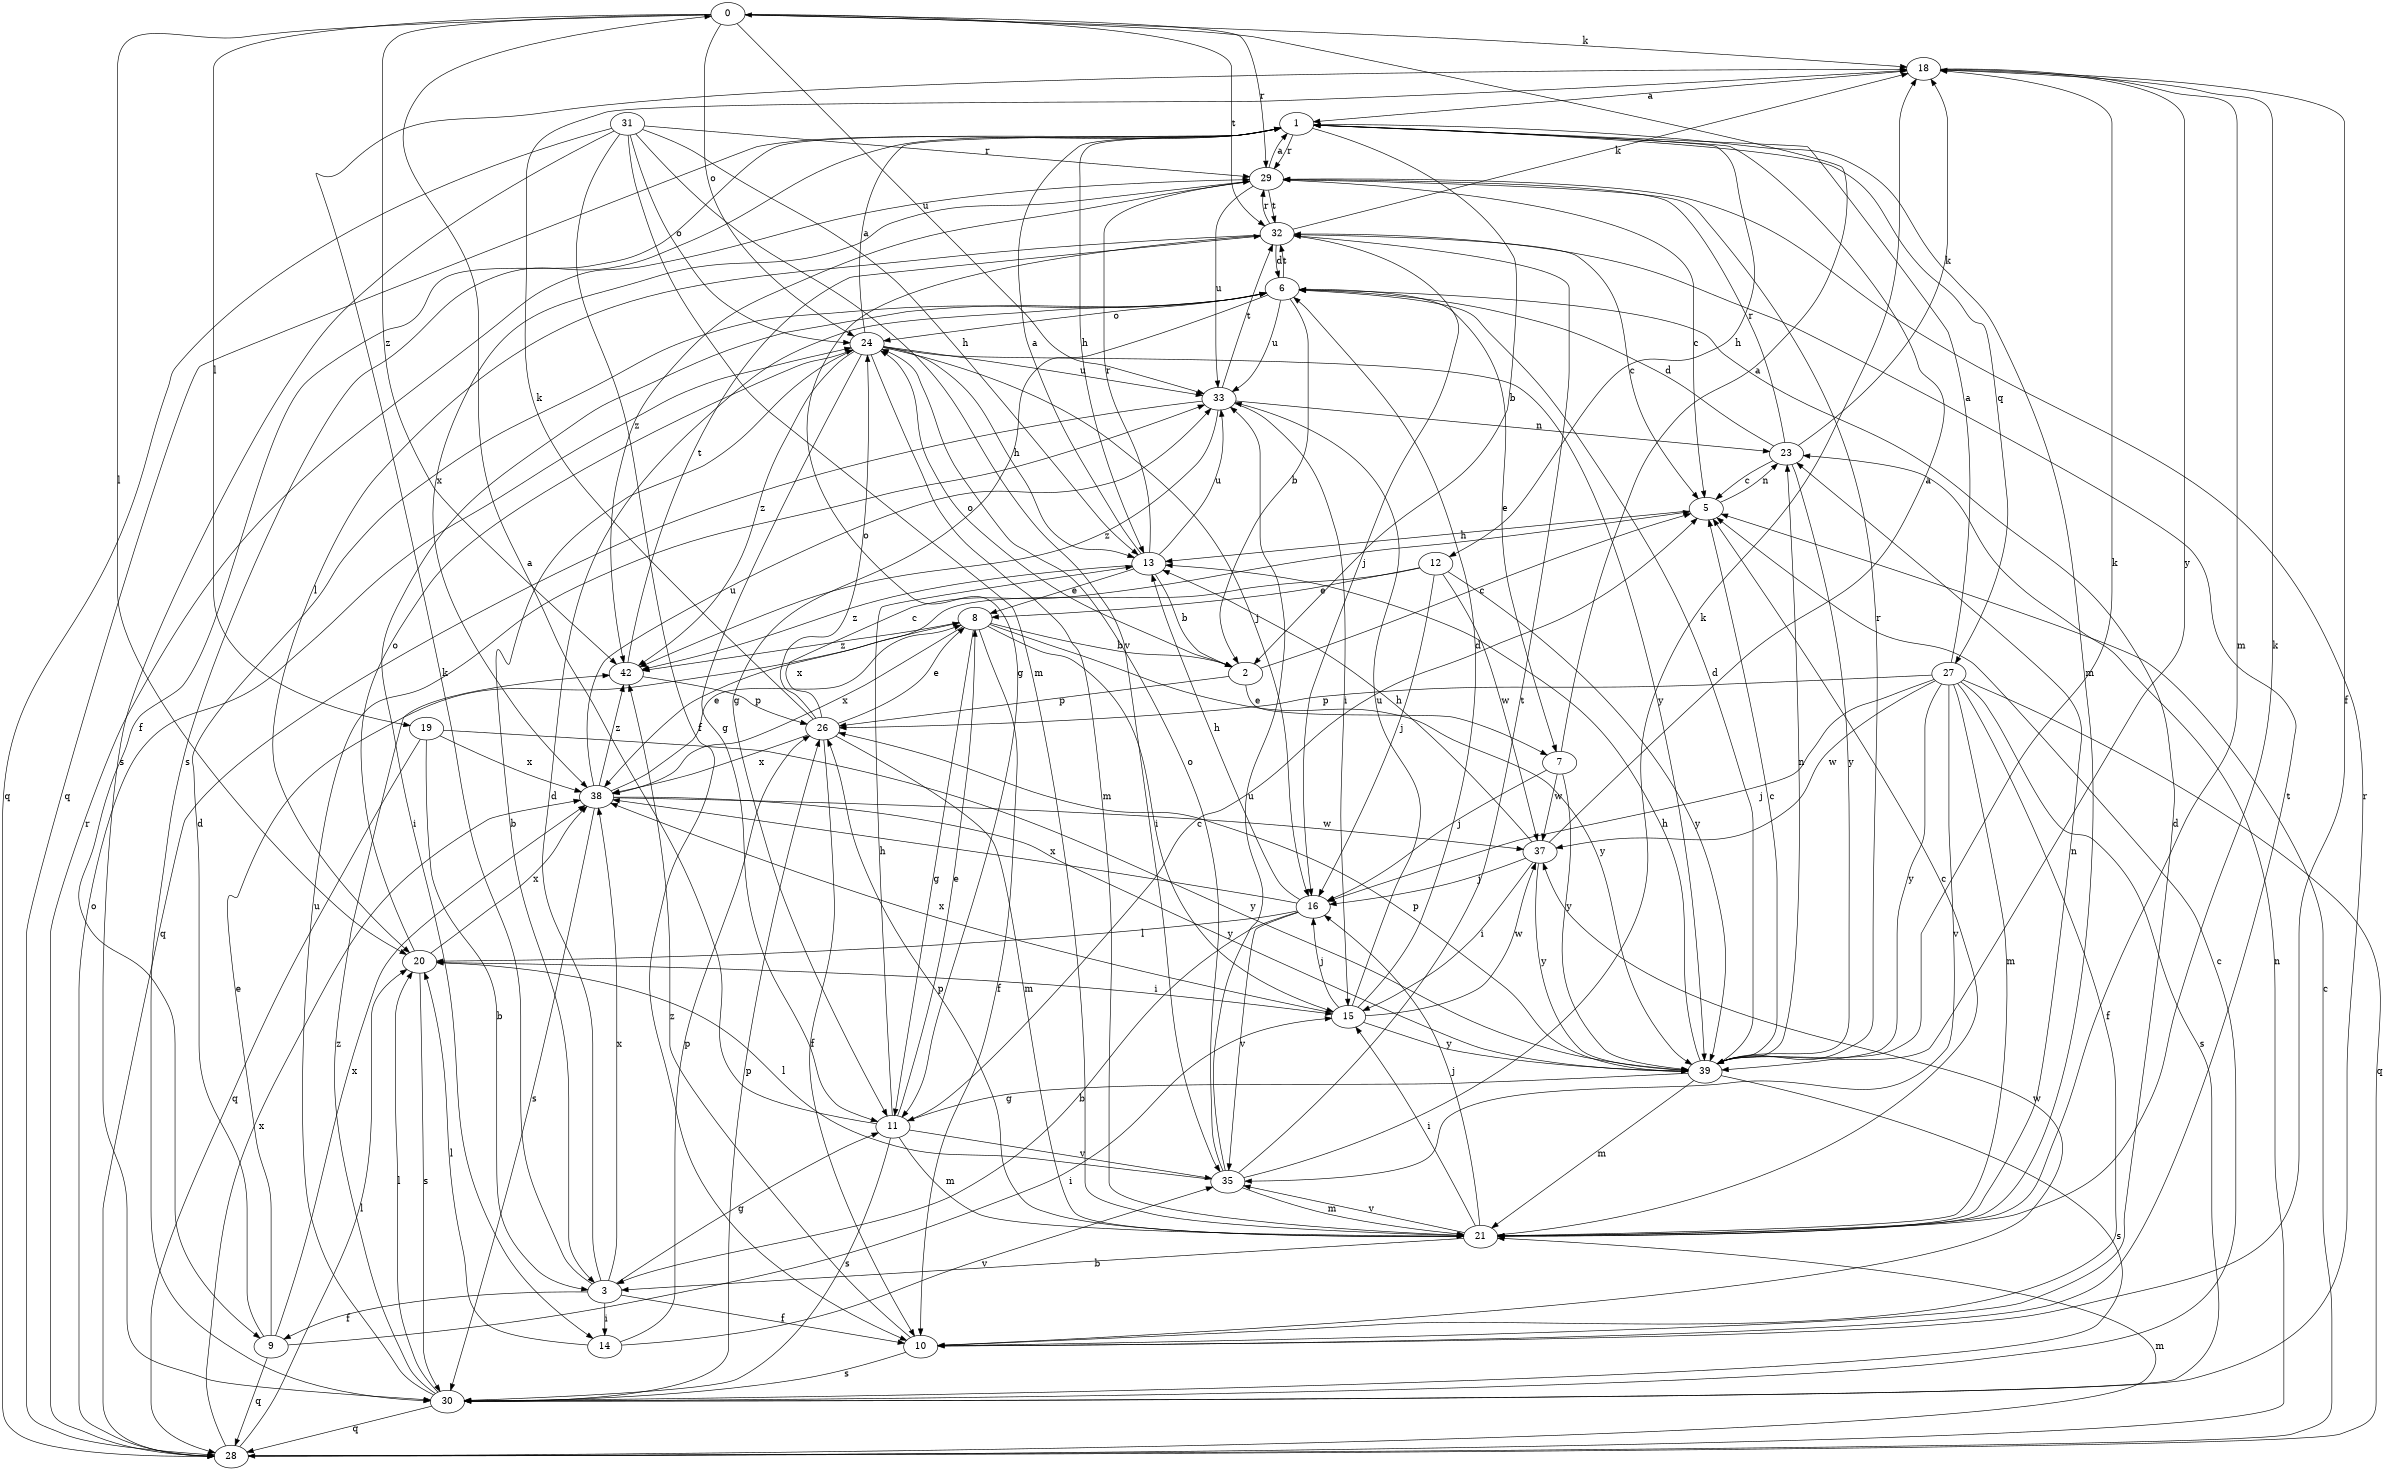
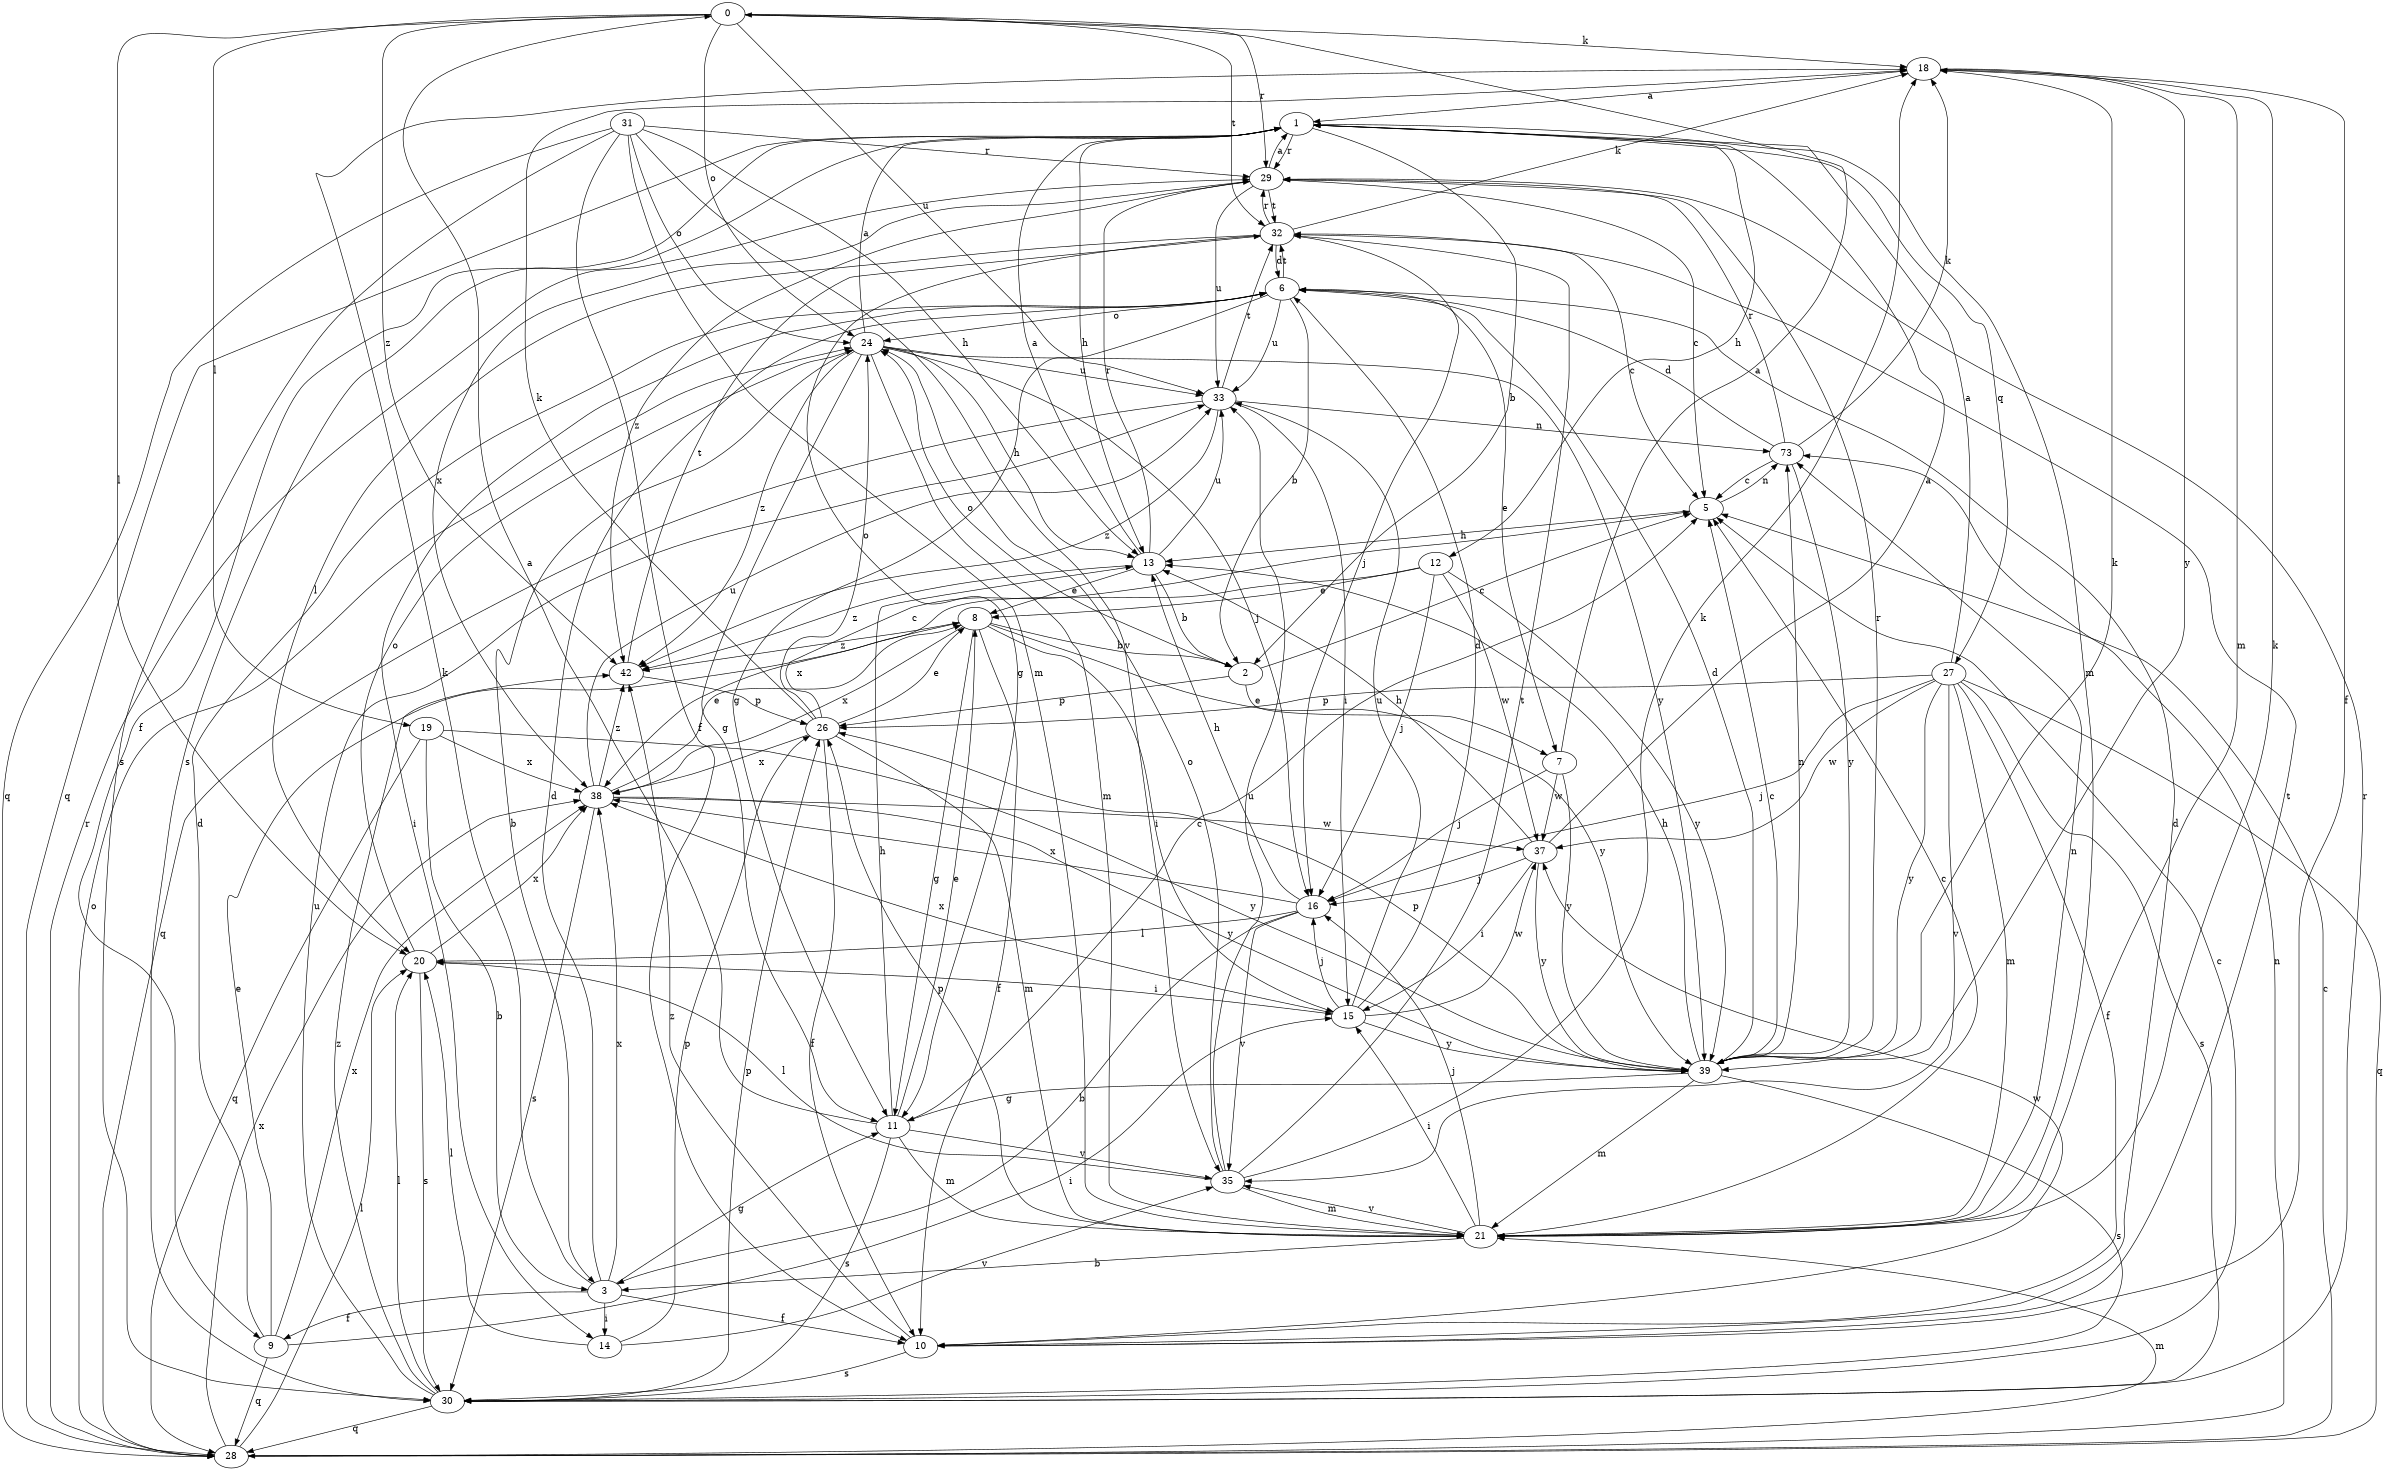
(1787, 454) -> (1787, 454)
